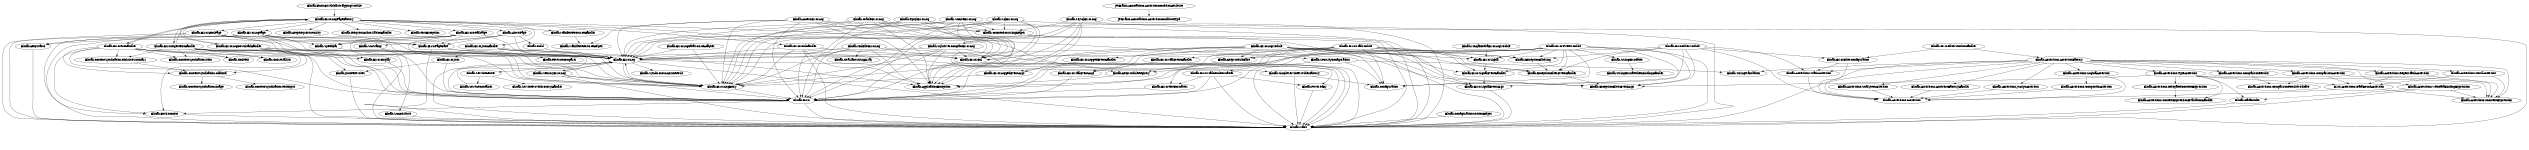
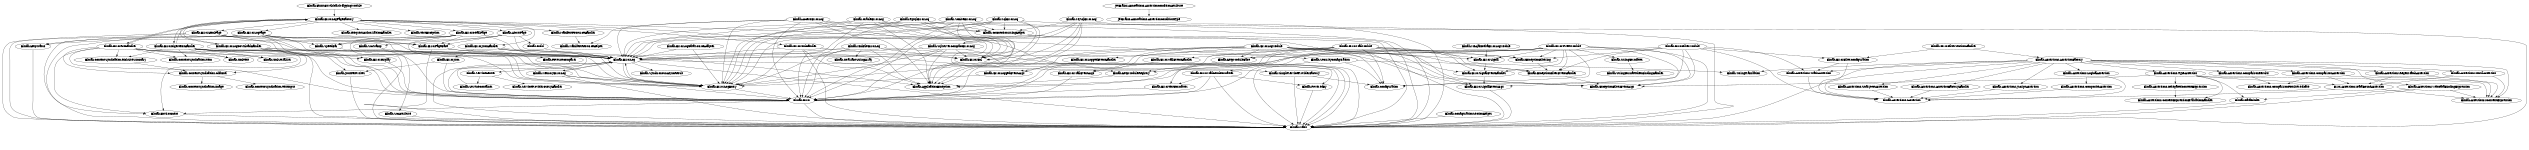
(302, 33) -> none
